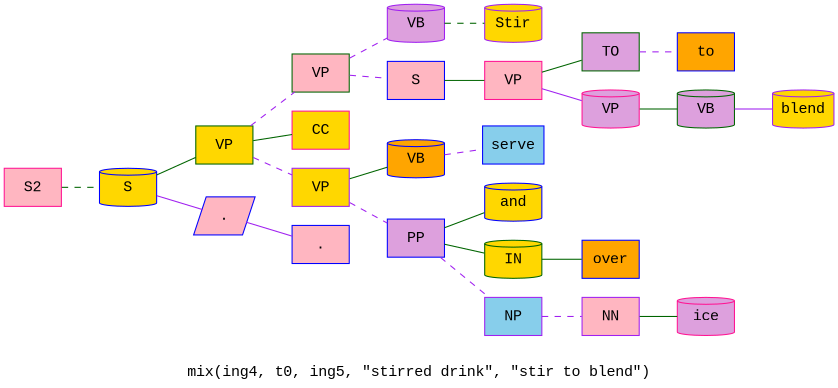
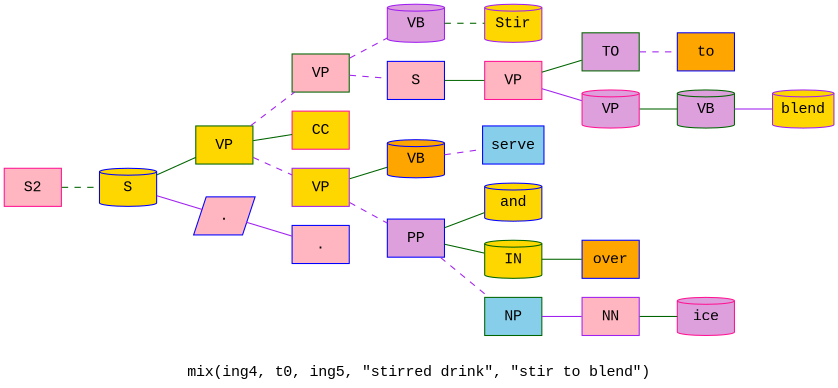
(513, 316) -> (513, 316)
(562, 316) -> (562, 316)
